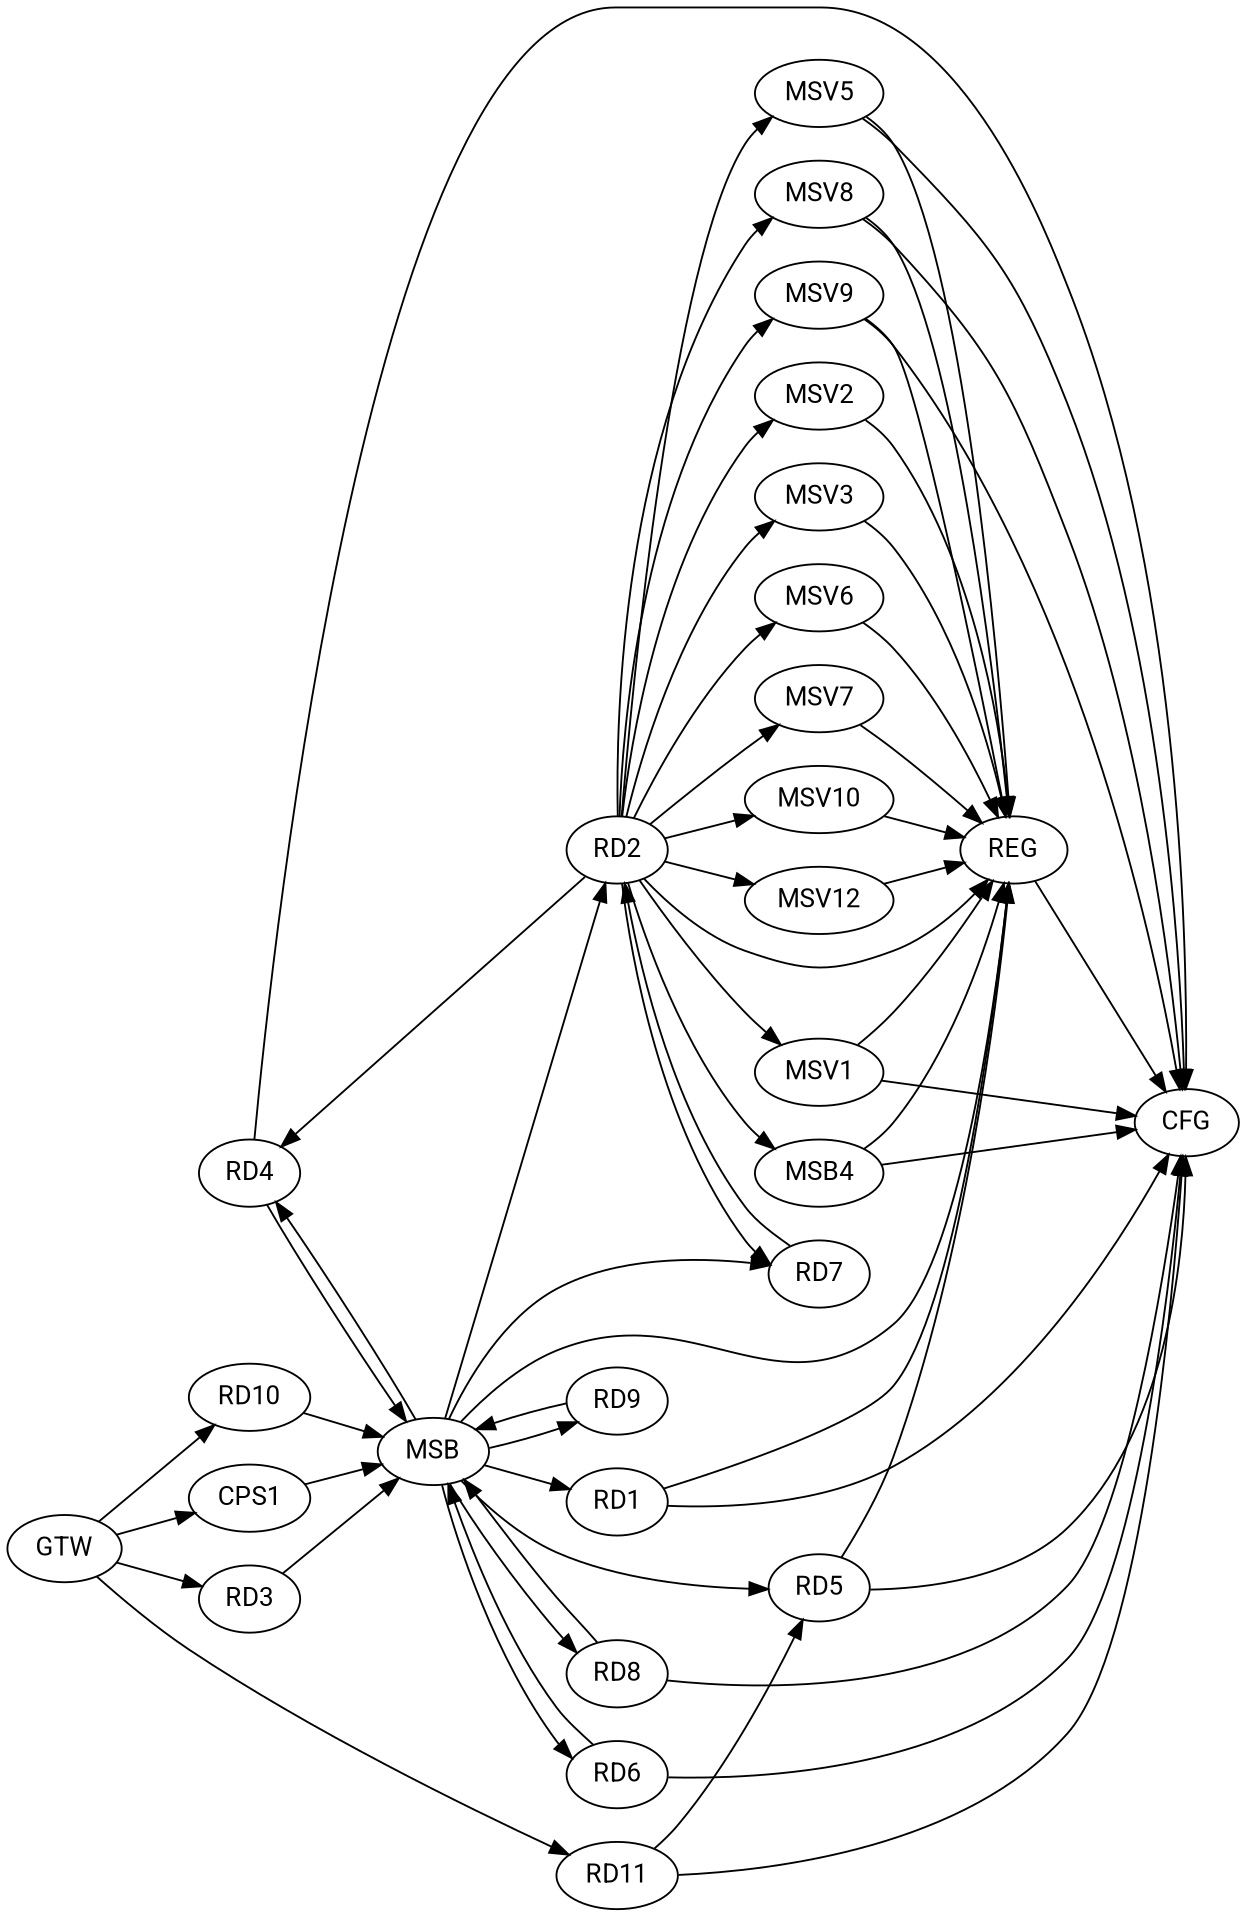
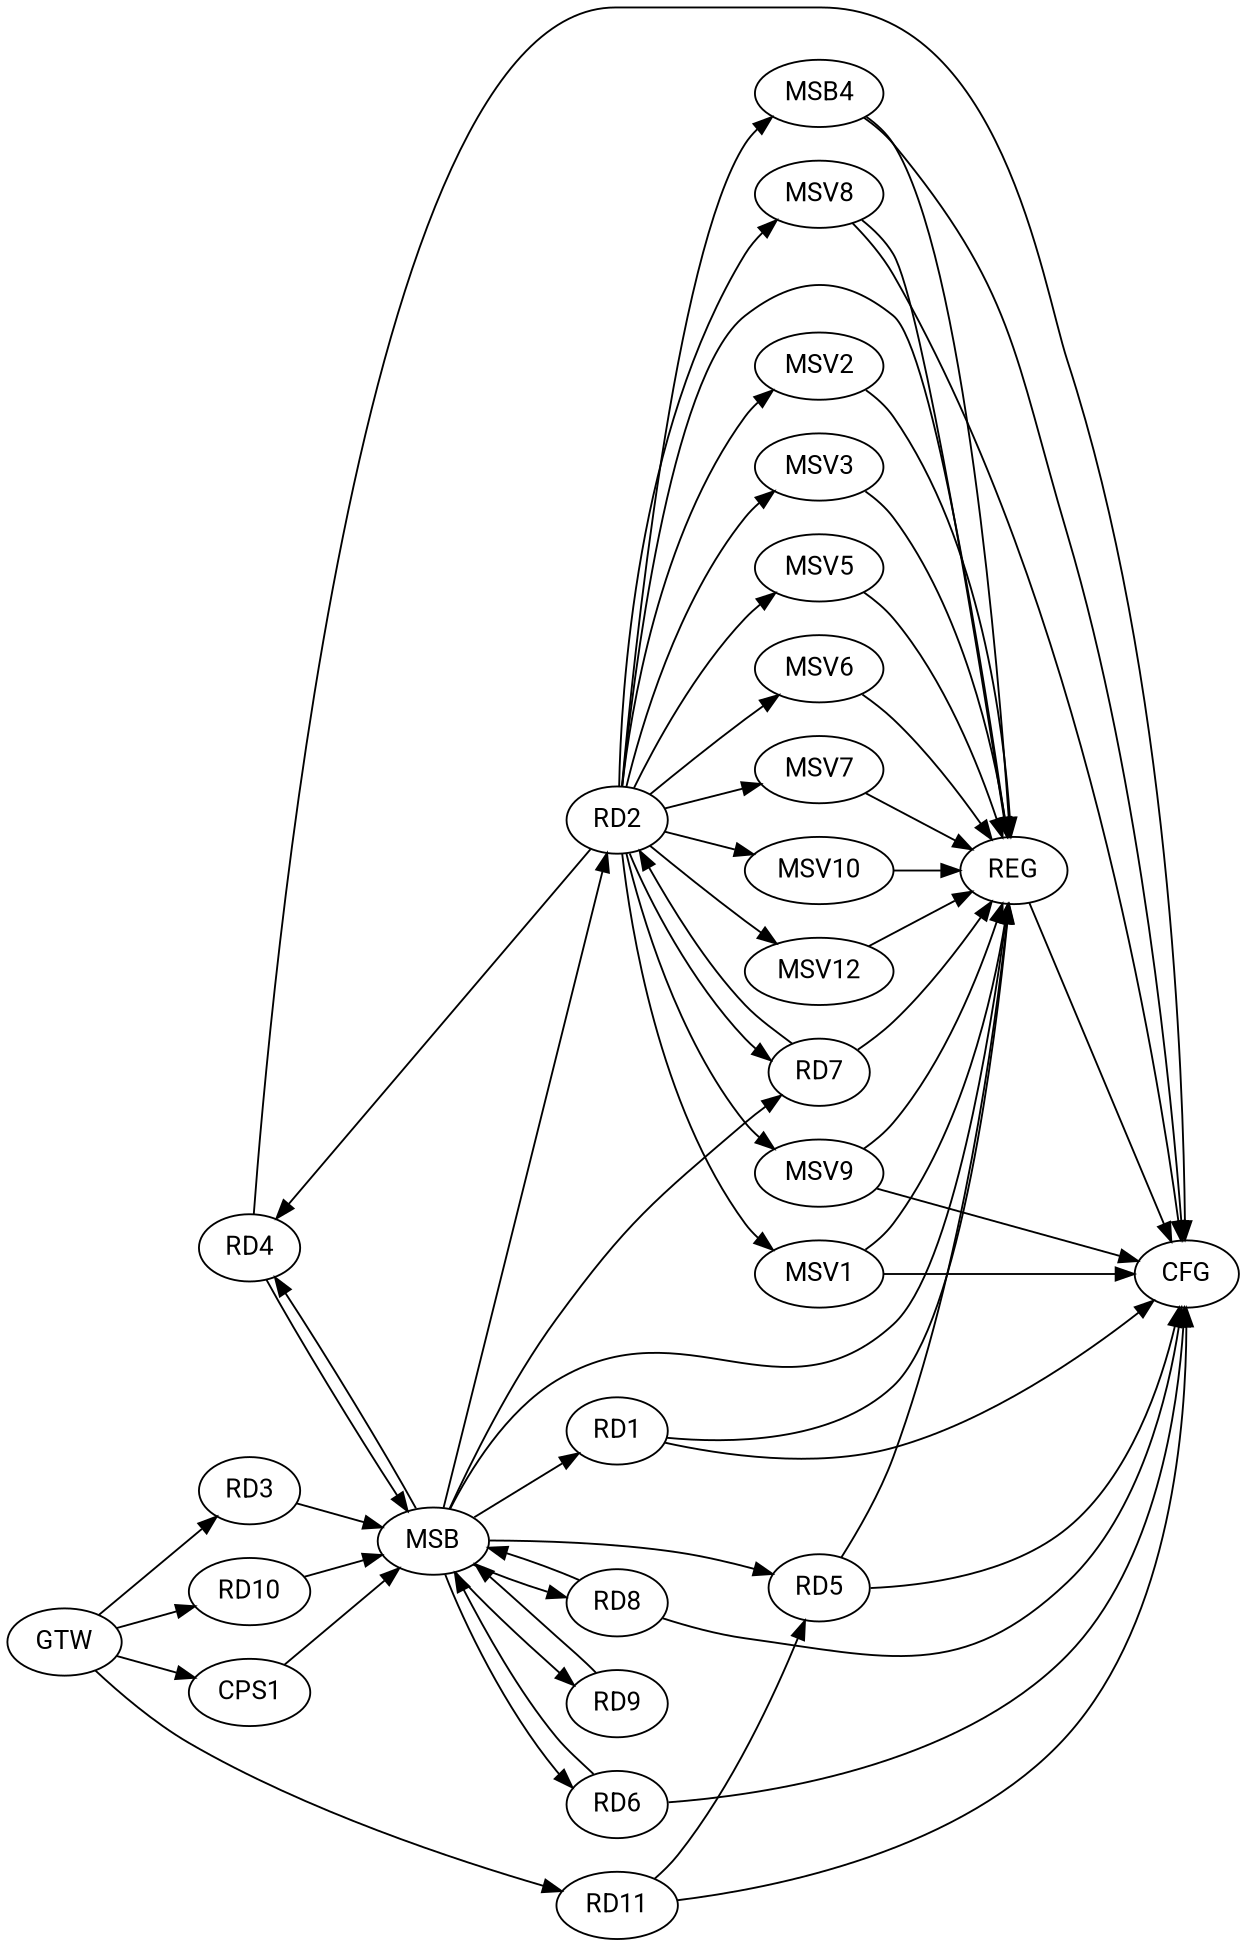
(1116, 558) -> none
none -> (925, 989)
